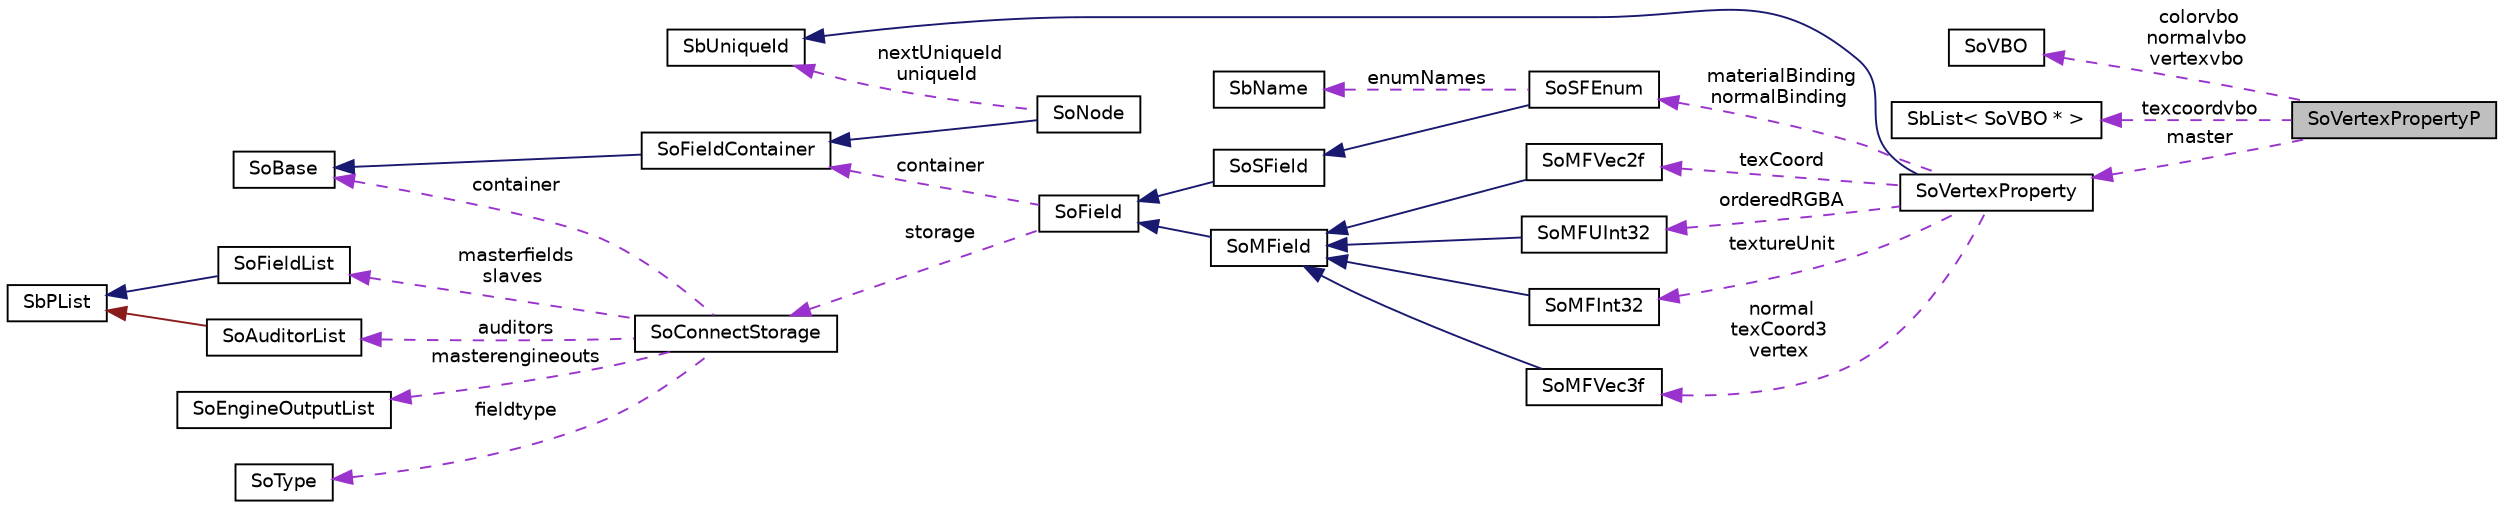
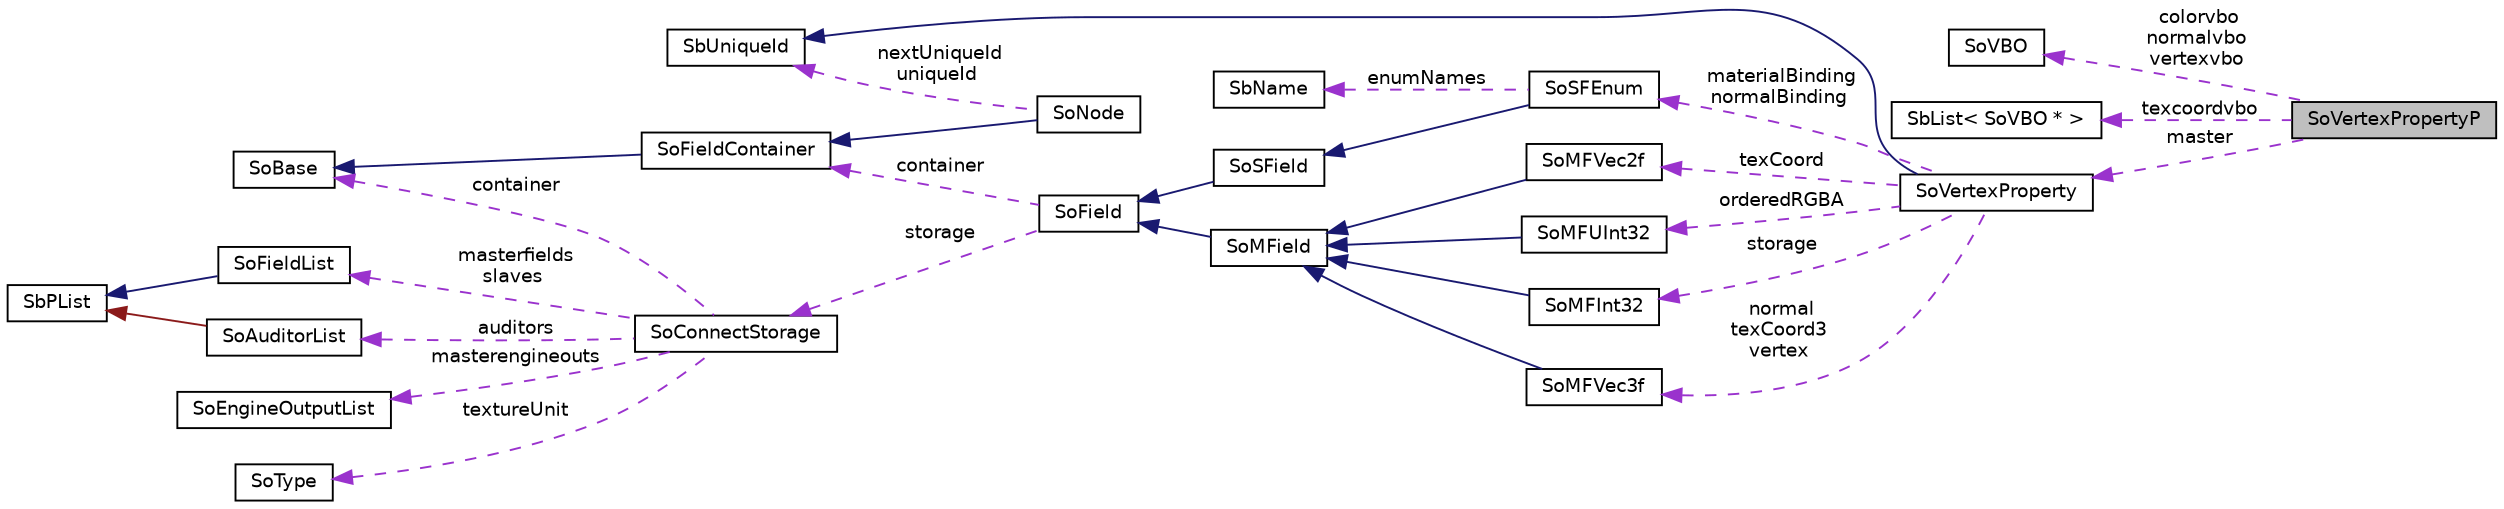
(1779, 245) -> (1779, 245)
(513, 411) -> (513, 411)
